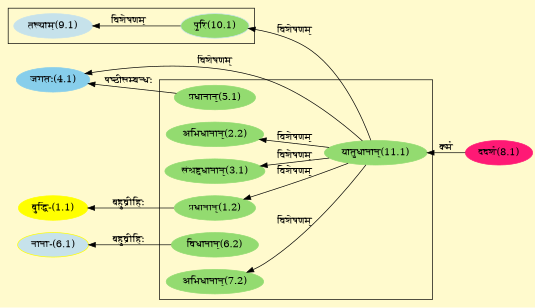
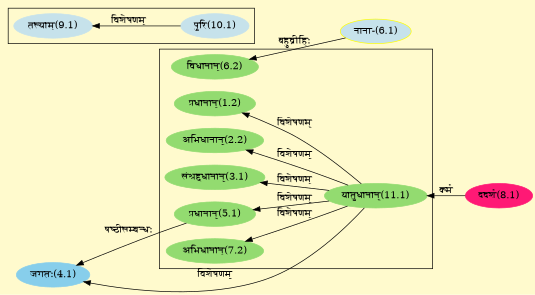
(215, 26) -> (215, 26)
(329, 67) -> (295, 205)
(53, 208) -> none
(133, 245) -> (314, 45)
